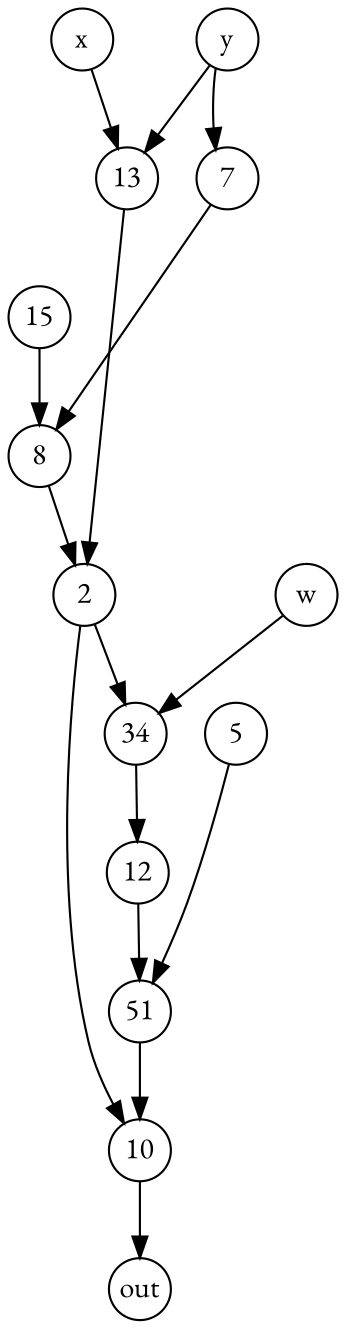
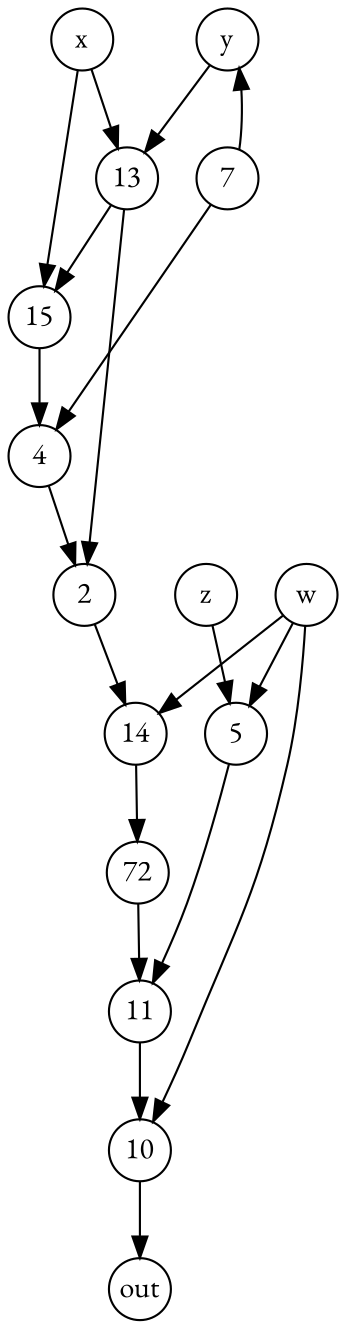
(213, 98) -> (242, 120)
none -> (63, 168)
none -> (89, 239)
(40, 456) -> (40, 456)
none -> (206, 595)
none -> (276, 655)
(136, 734) -> (136, 734)
(68, 868) -> (258, 871)
(138, 873) -> (138, 873)
(140, 1011) -> (140, 1011)
